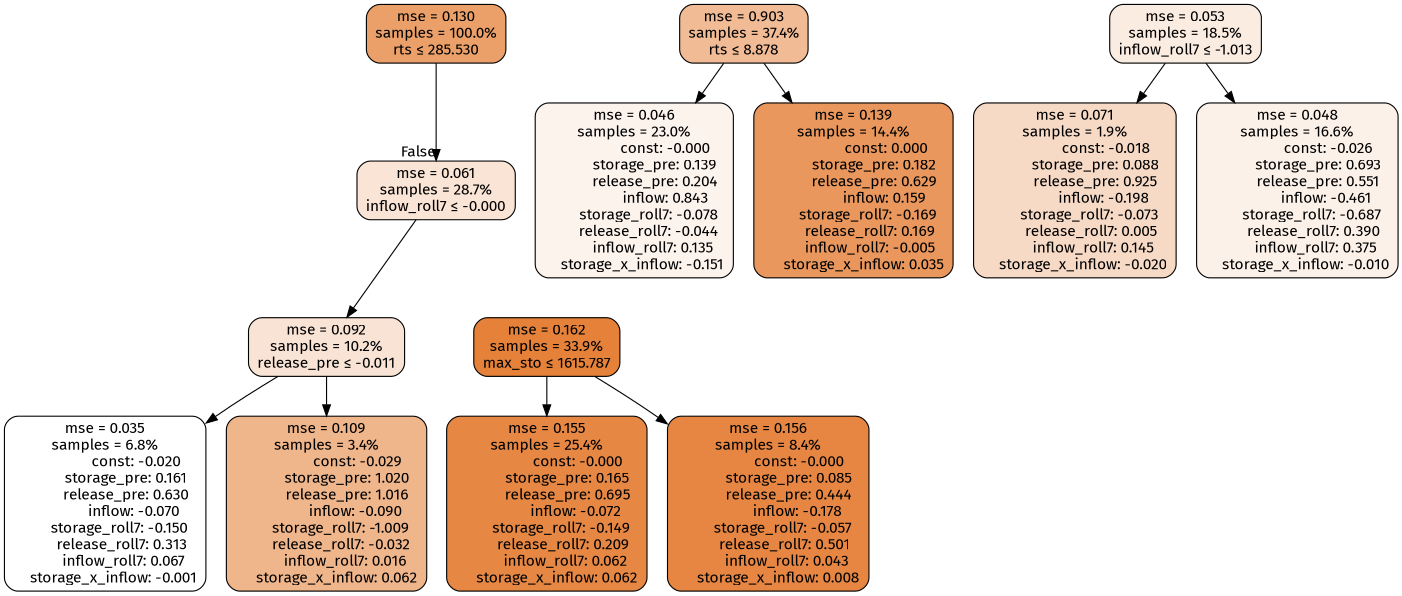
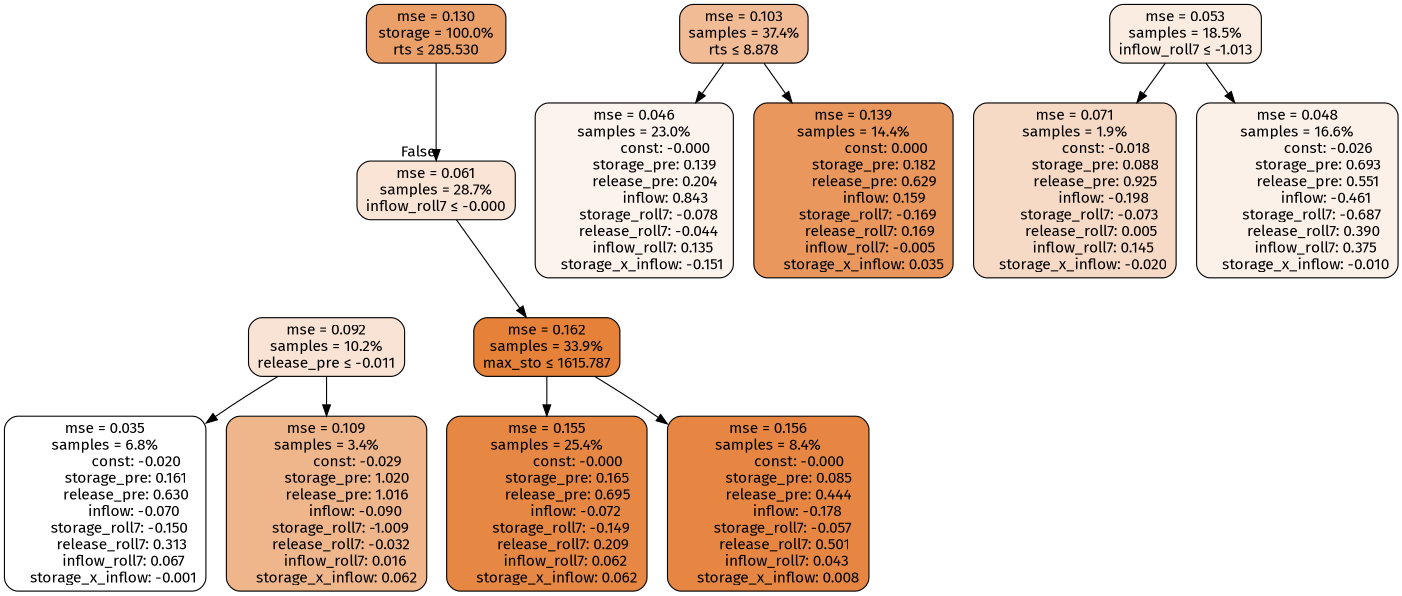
(436, 34) -> (436, 34)
(744, 34) -> (744, 34)
(385, 264) -> (488, 264)
